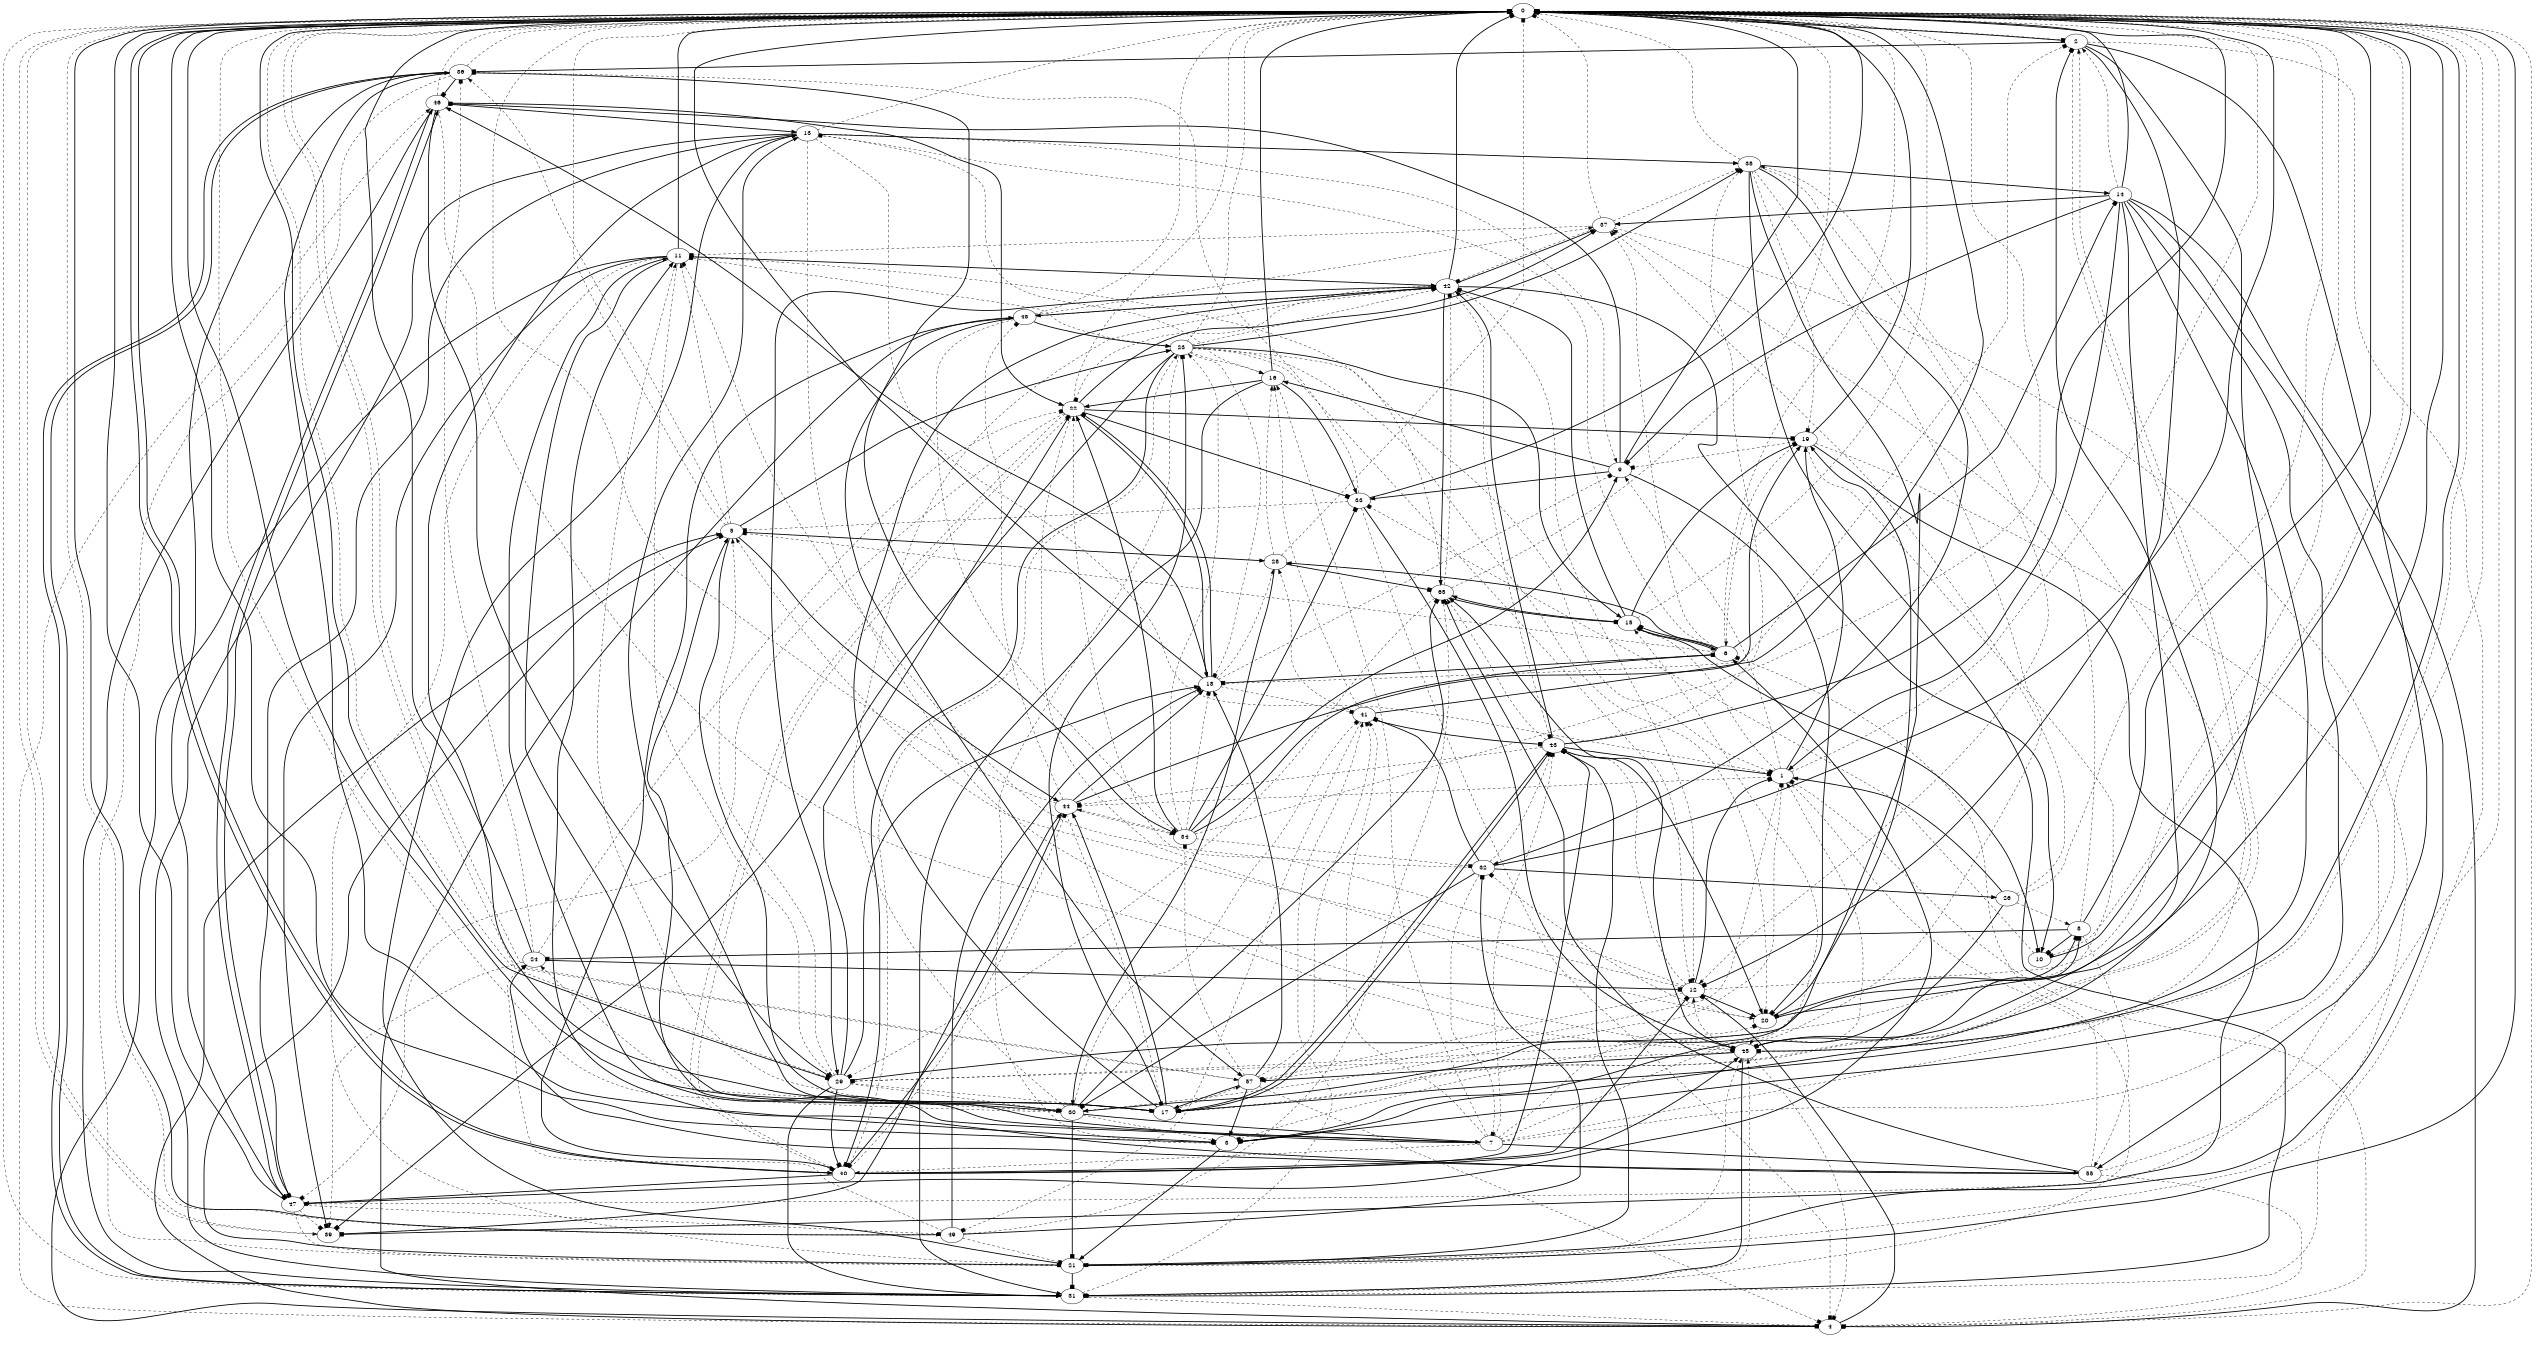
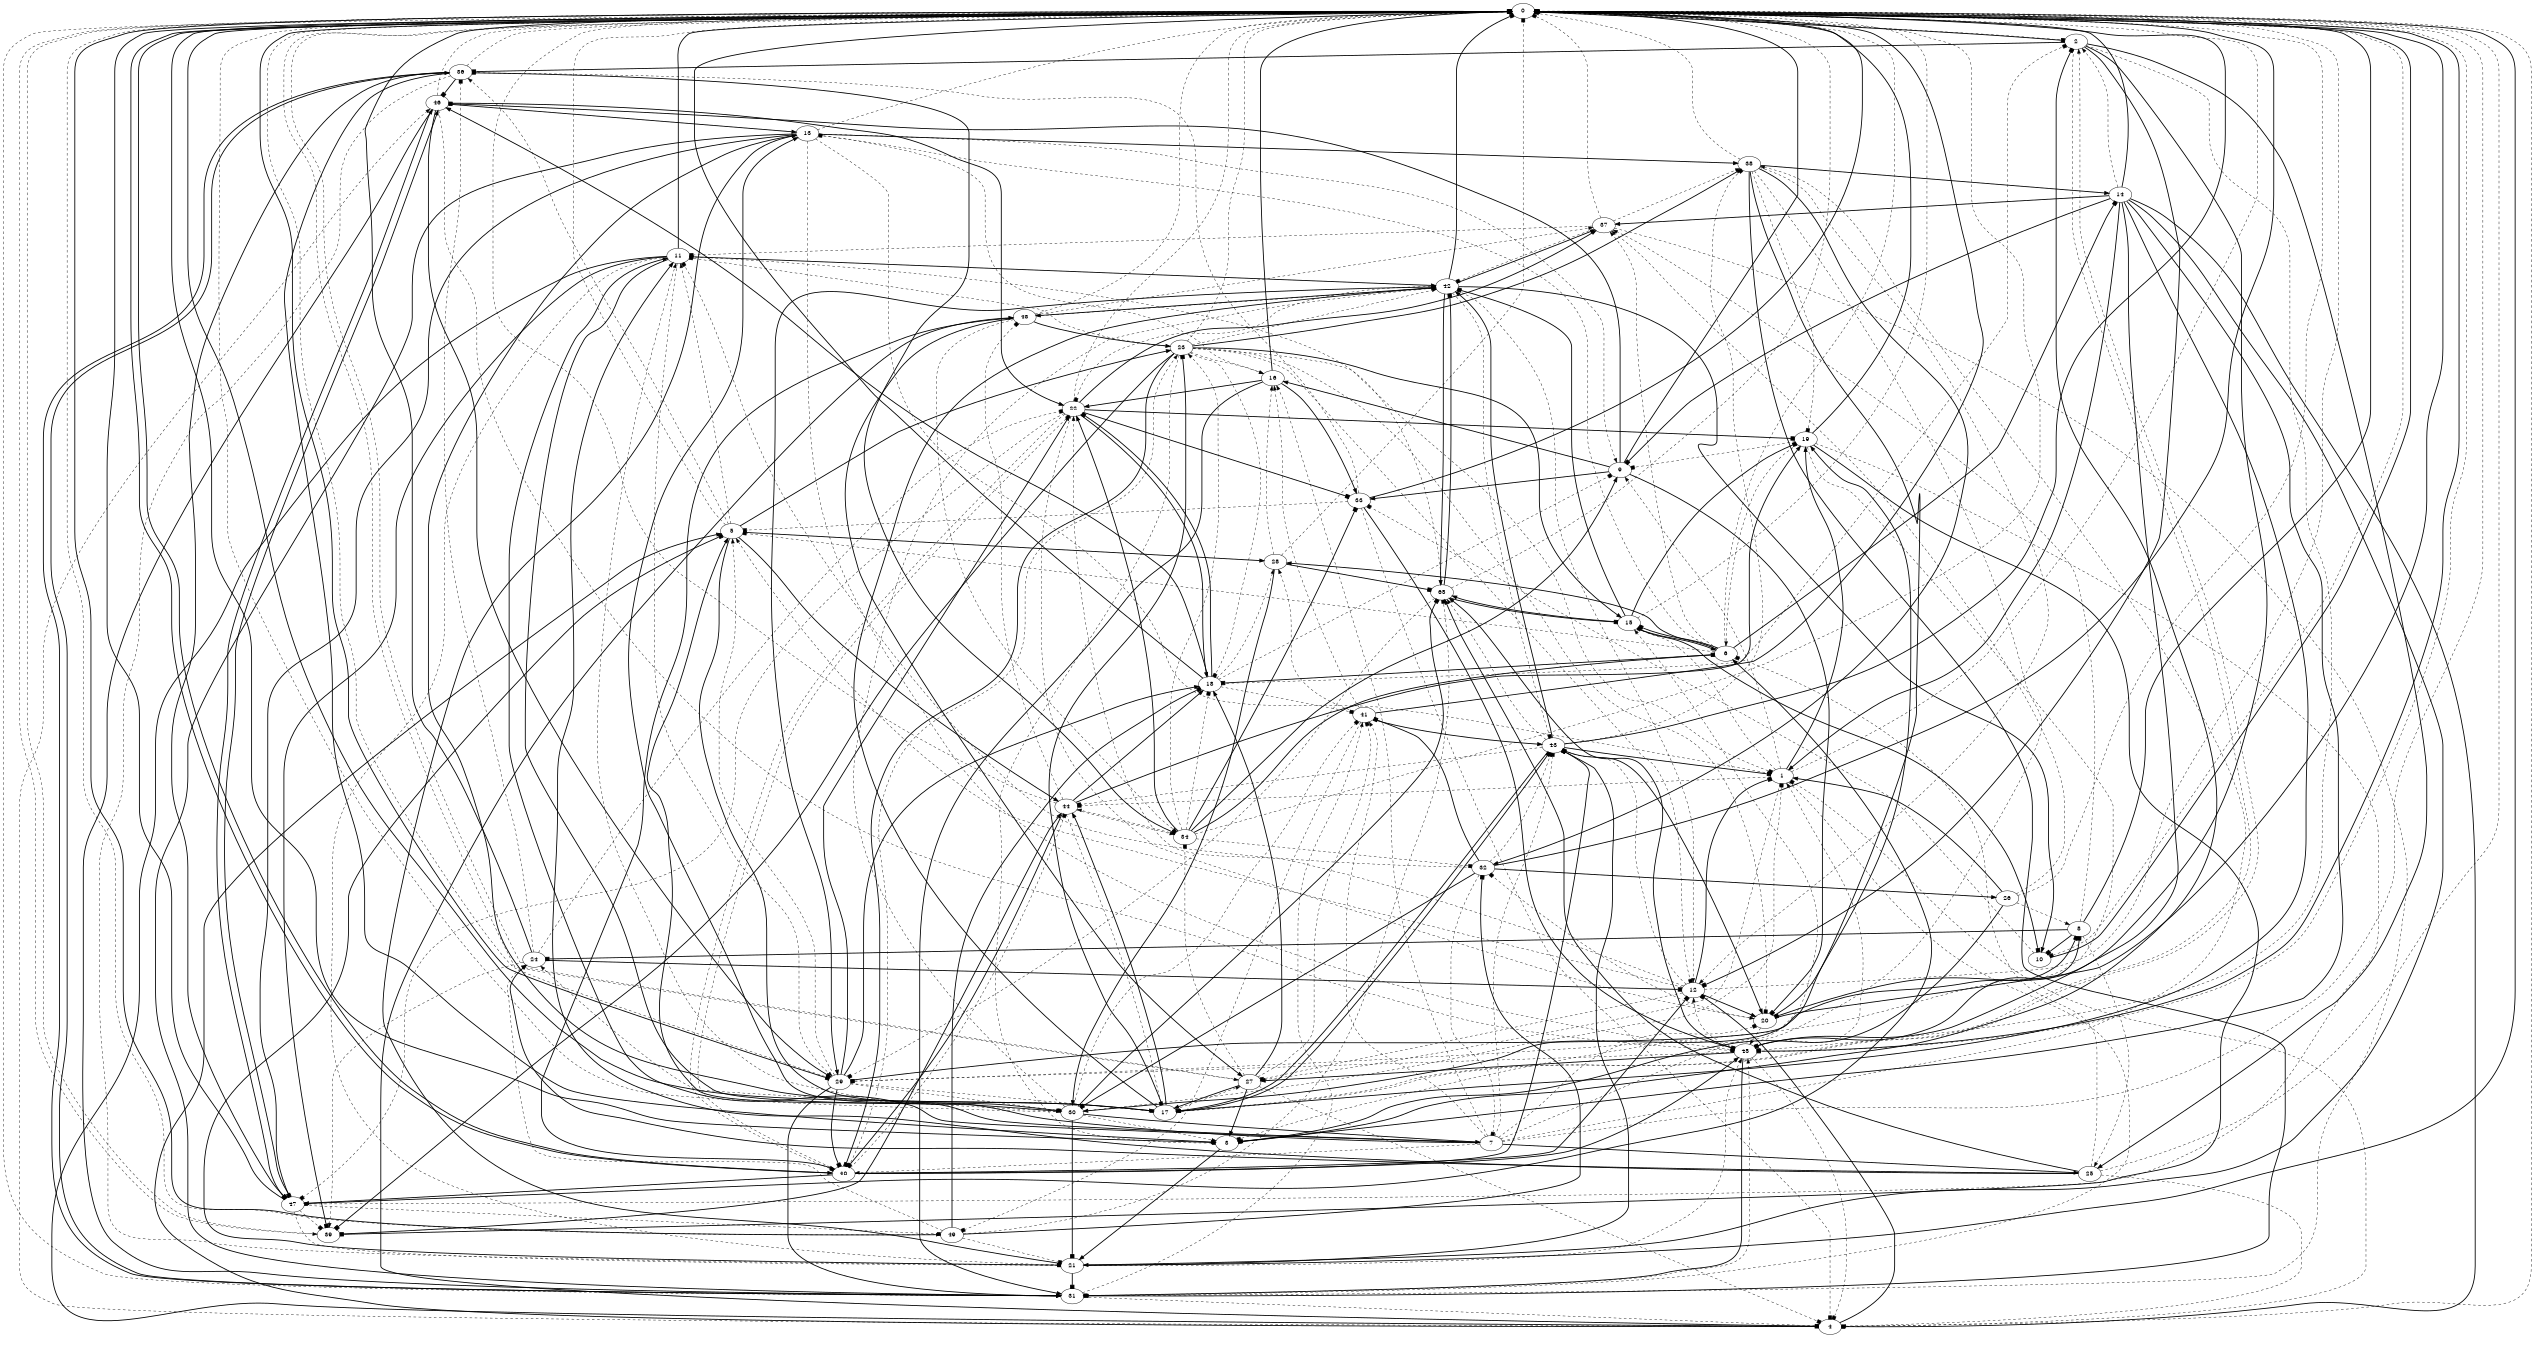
(1451, 442) -> (1451, 442)
(1455, 736) -> (1455, 736)
(2365, 1077) -> (2326, 748)
(1250, 1082) -> (1250, 1082)
(2090, 1174) -> (2090, 1174)
